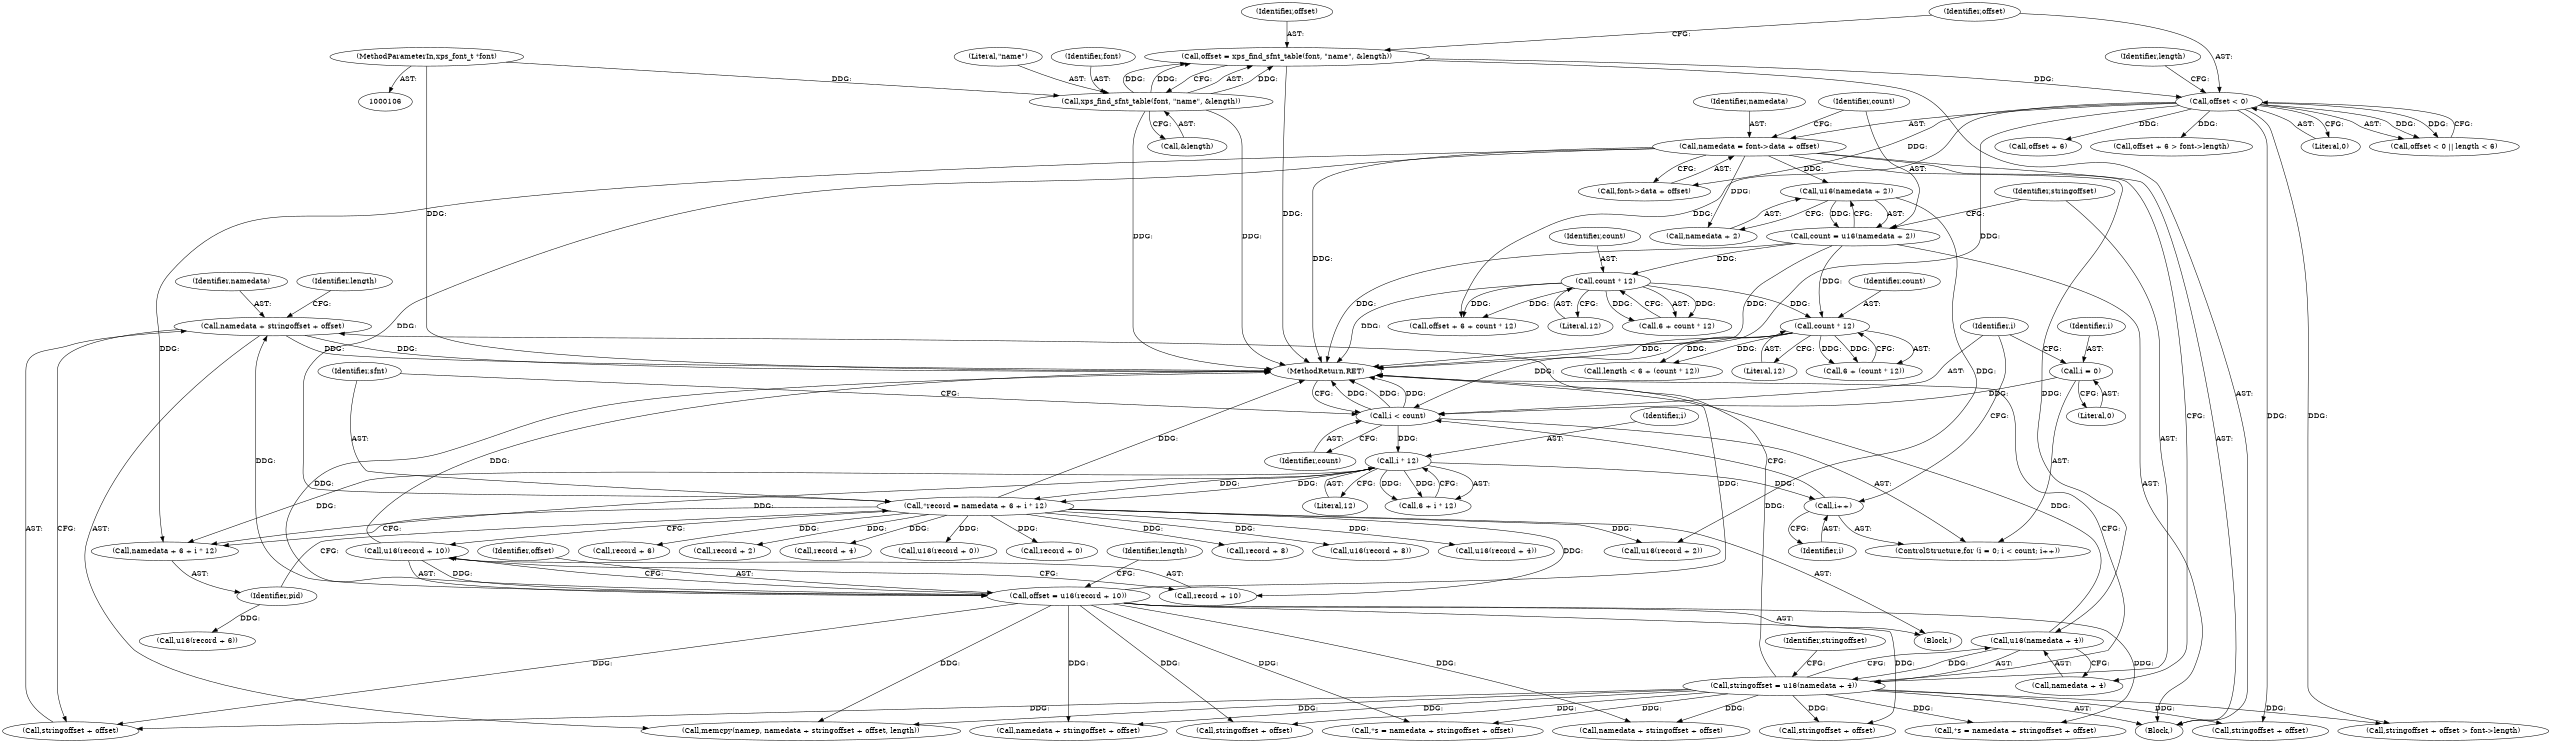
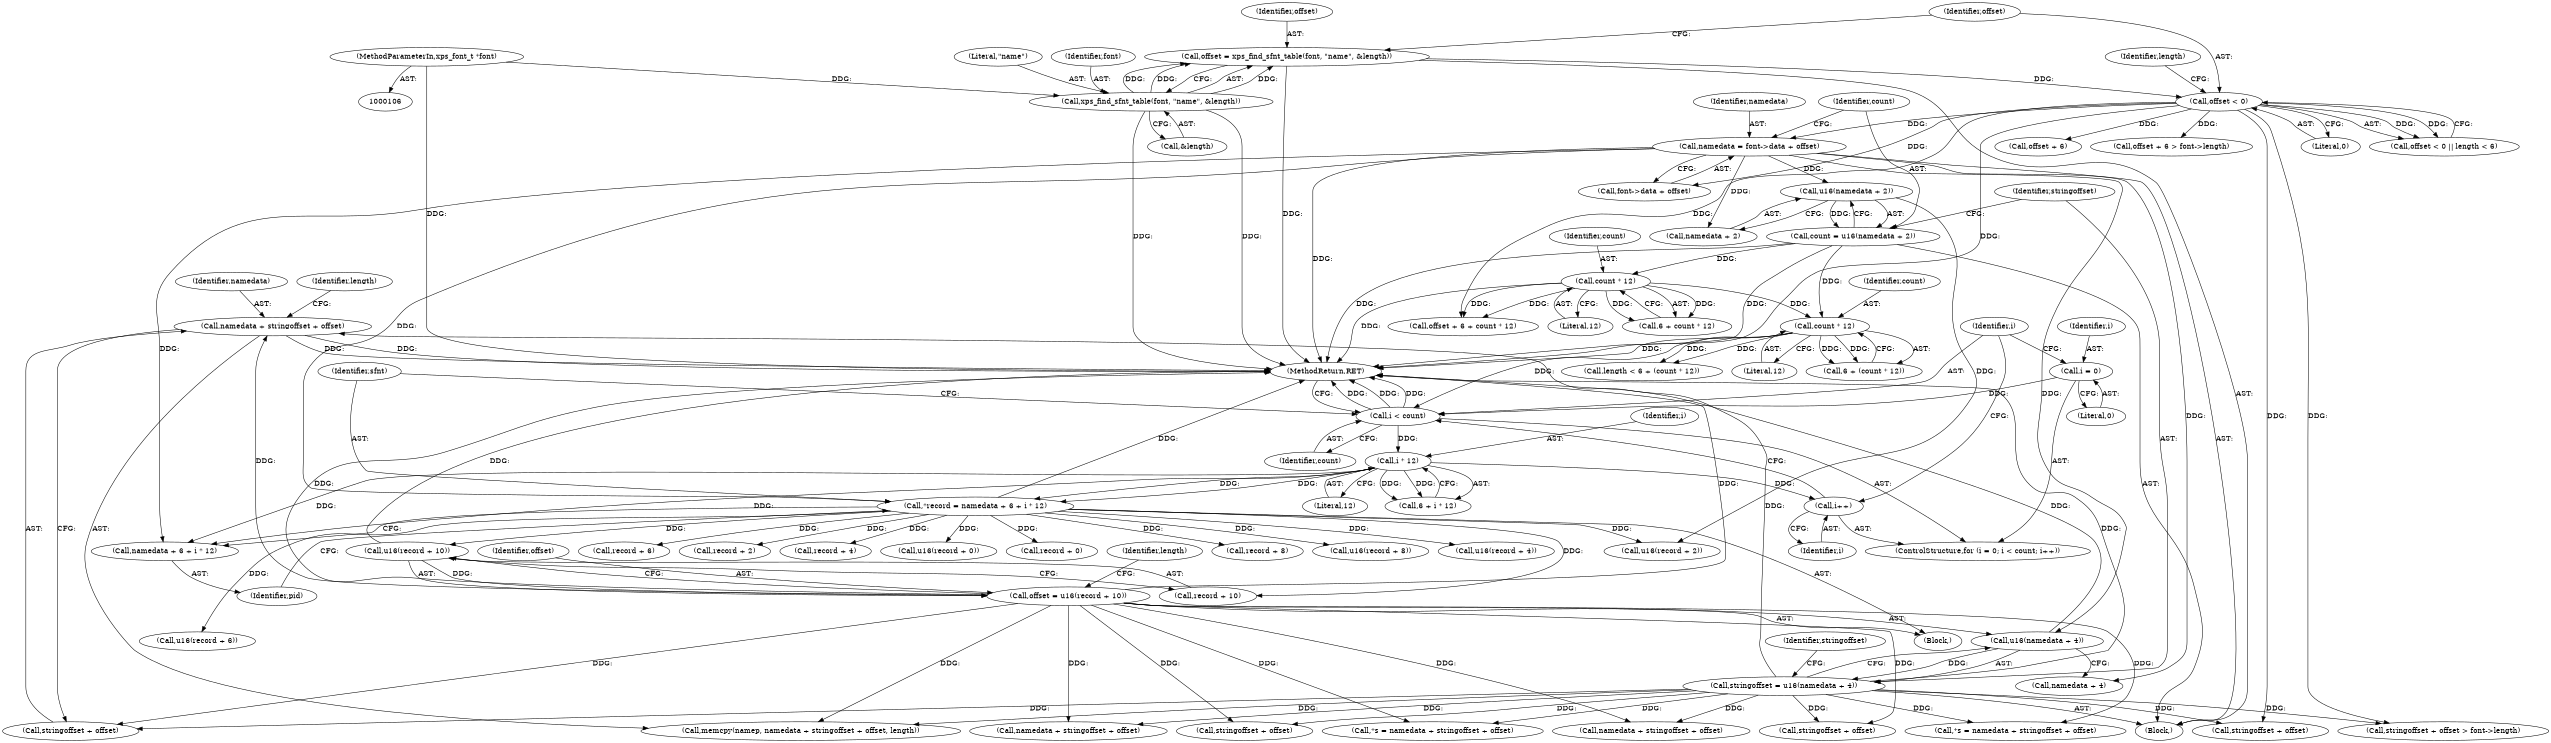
(1919, 124) -> (1919, 124)
(2197, 416) -> (2197, 416)
(677, 529) -> (677, 529)
(2112, 529) -> (2112, 529)
(238, 616) -> (528, 520)
(2055, 666) -> (1447, 611)
